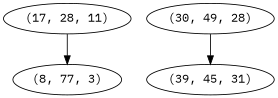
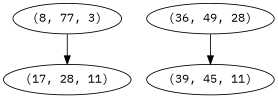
(210, 19) -> (210, 19)
(67, 45) -> (67, 45)
(210, 80) -> (210, 80)
